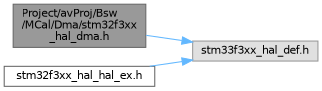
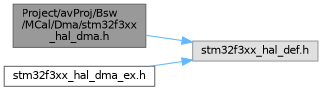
(255, 51) -> (255, 51)
(79, 76) -> (79, 76)
